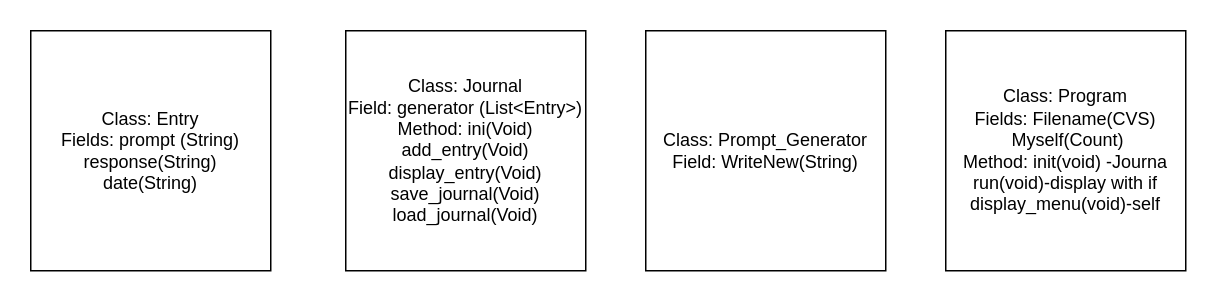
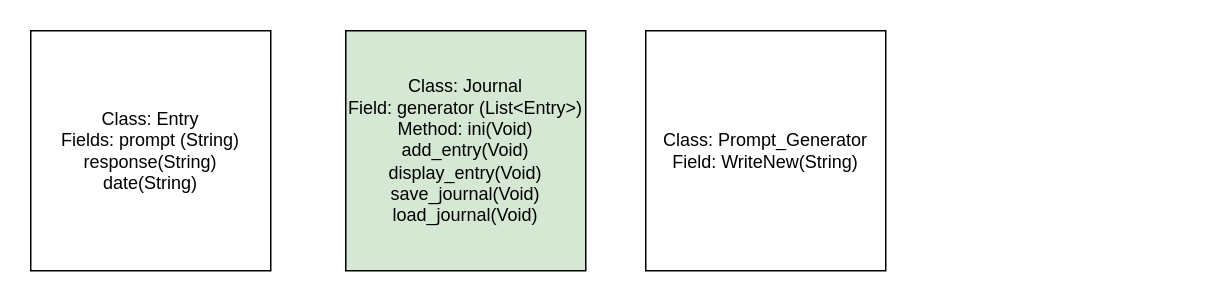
(466, 151) -> (466, 151)
(1066, 151) -> none
